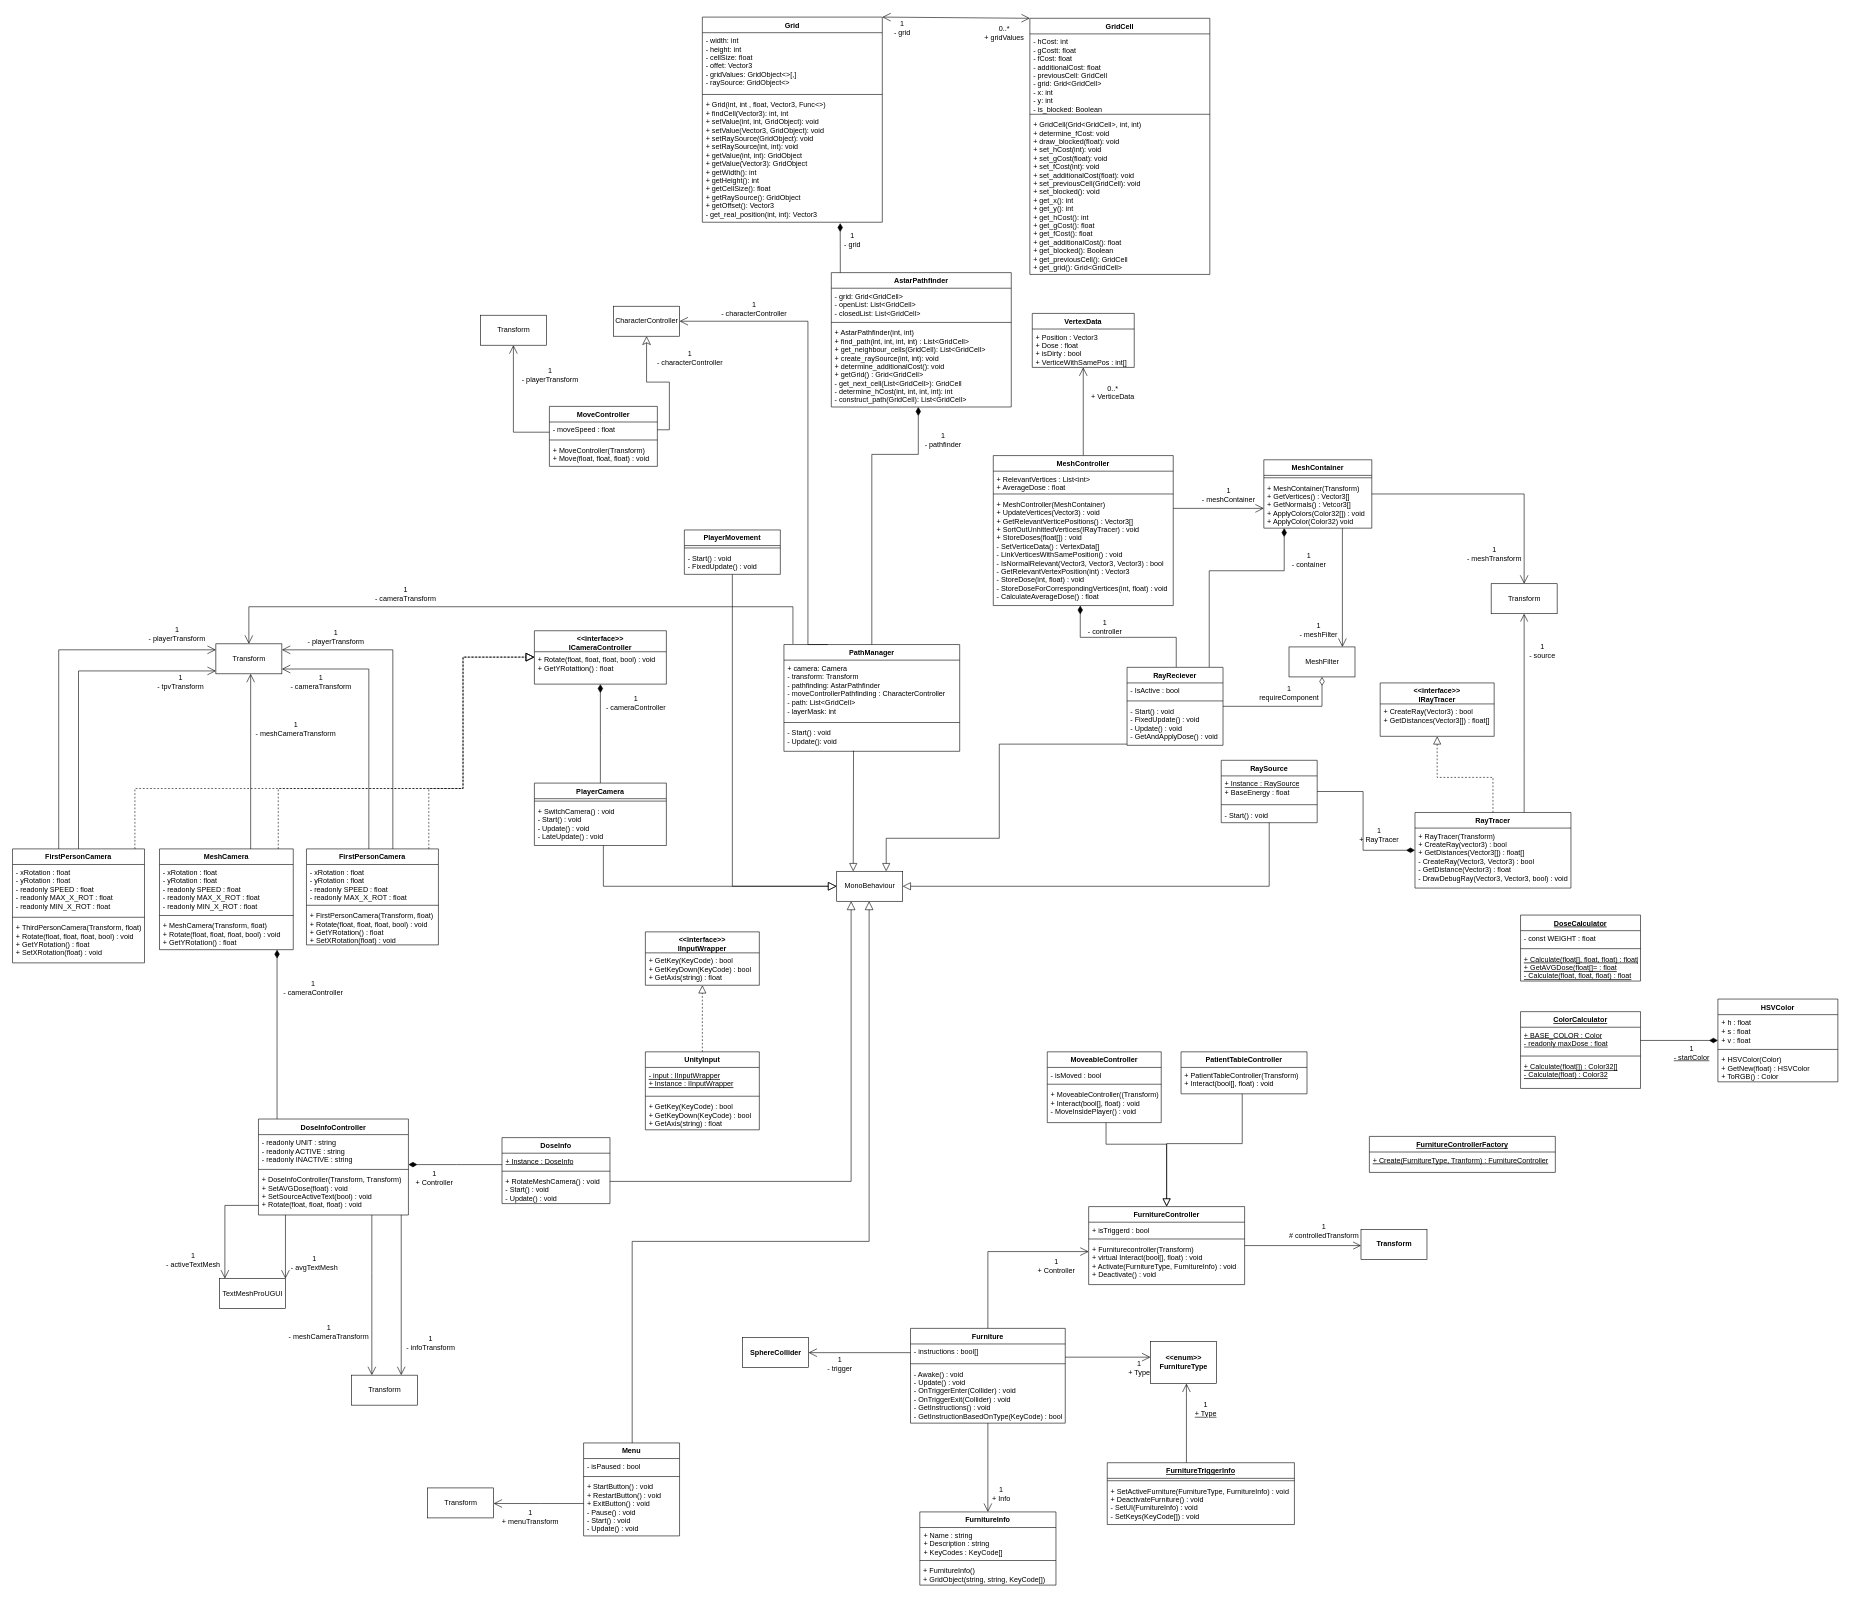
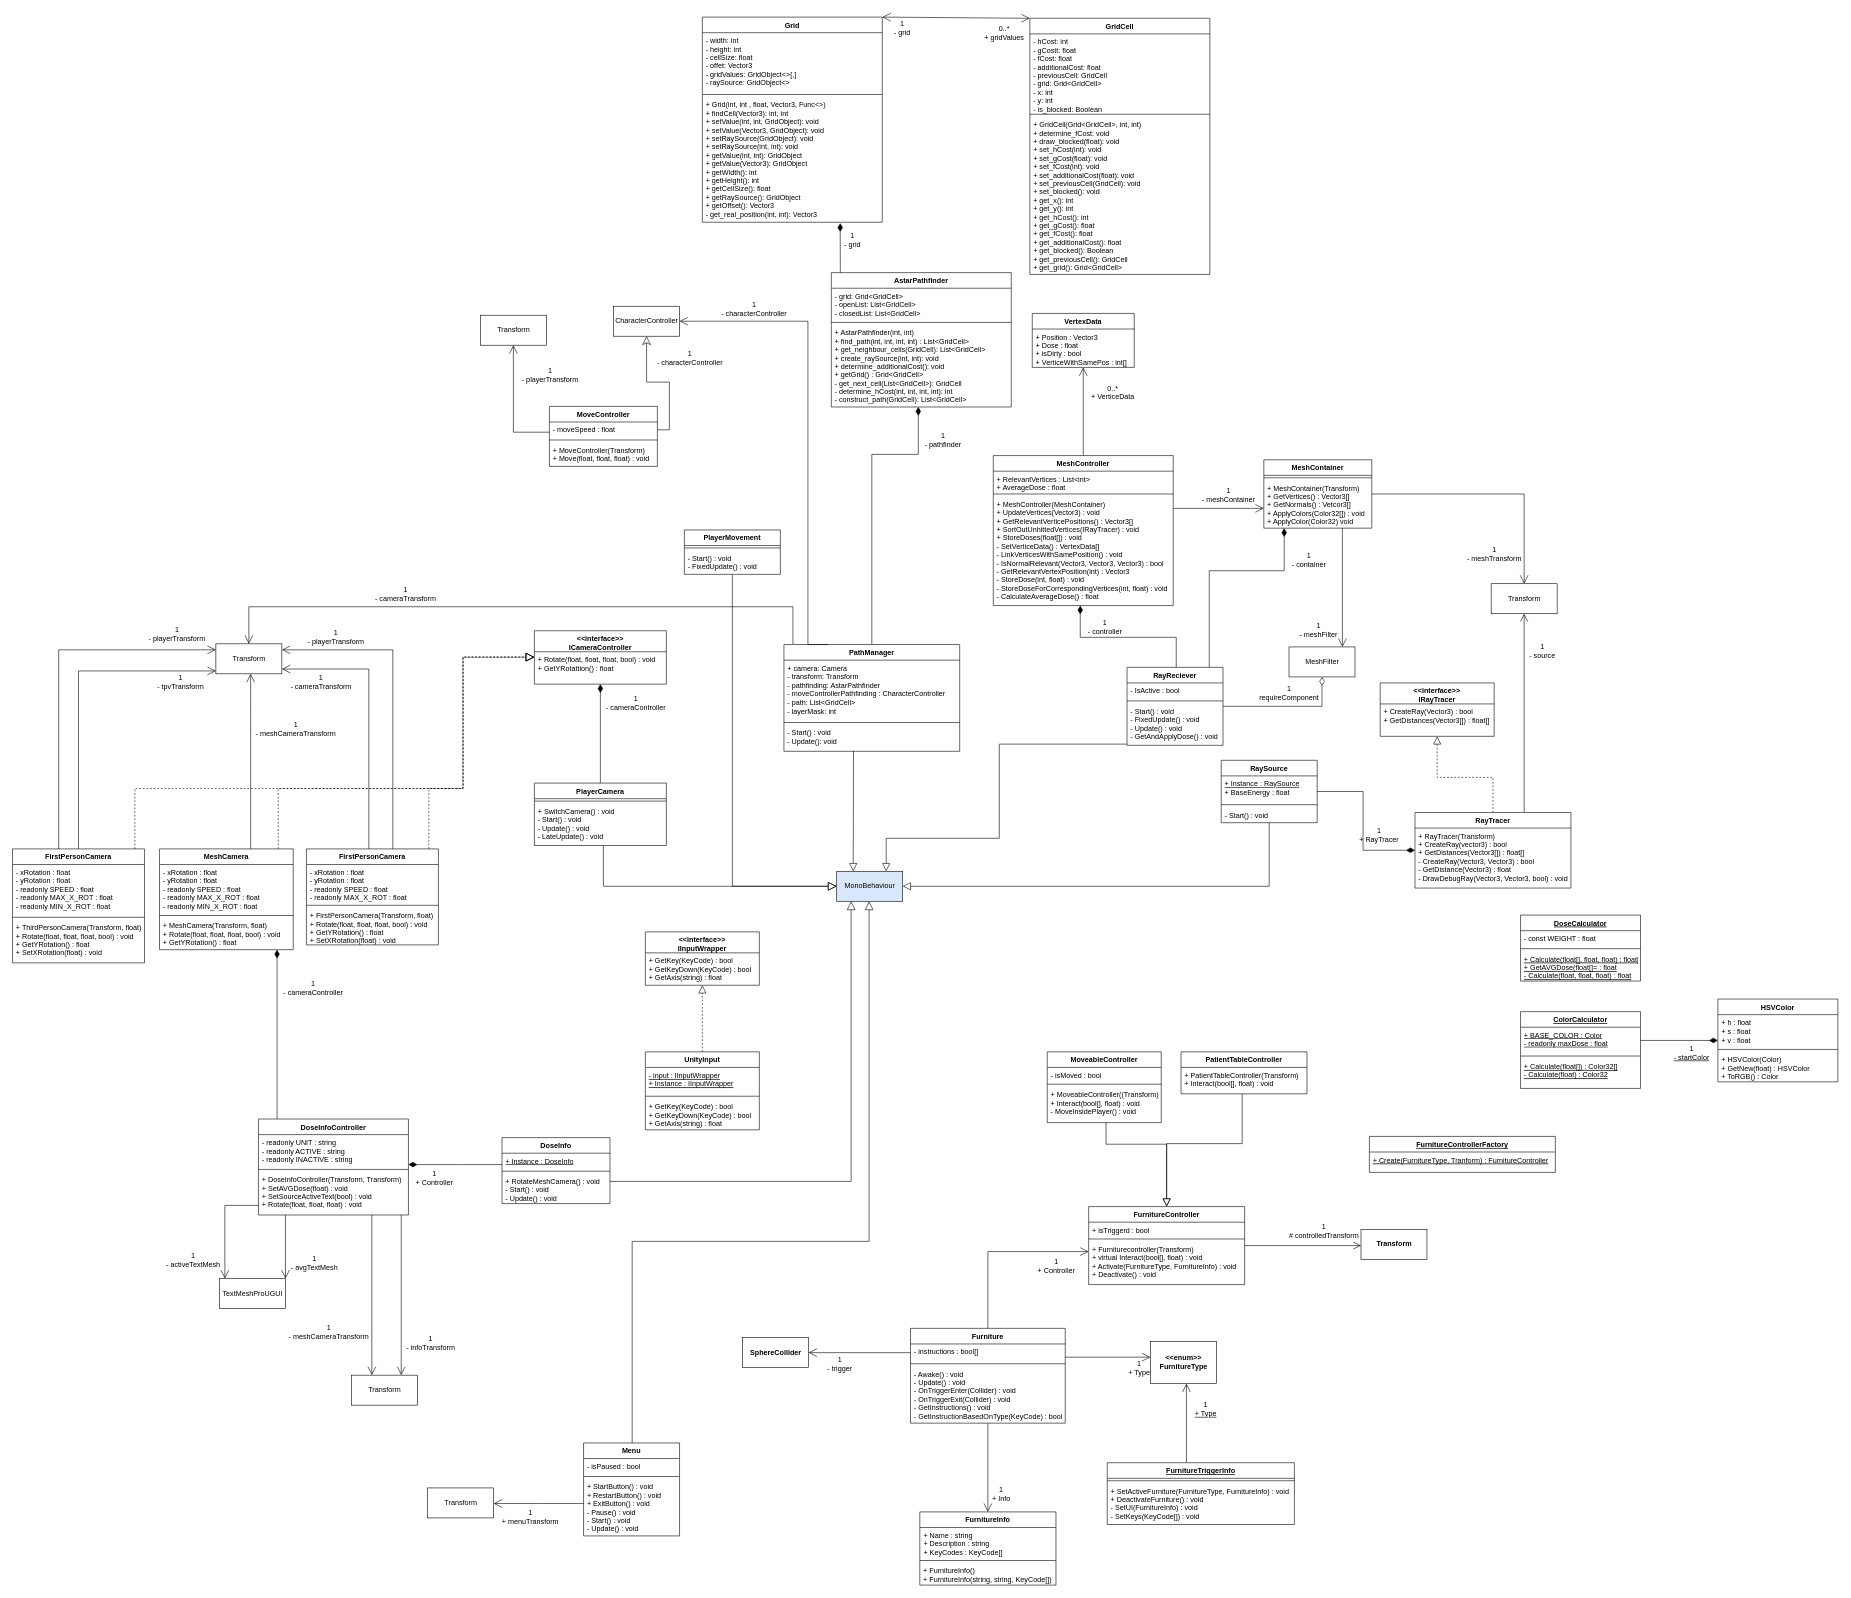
(870, 887) -> (870, 887)
(956, 1571) -> (956, 1571)
